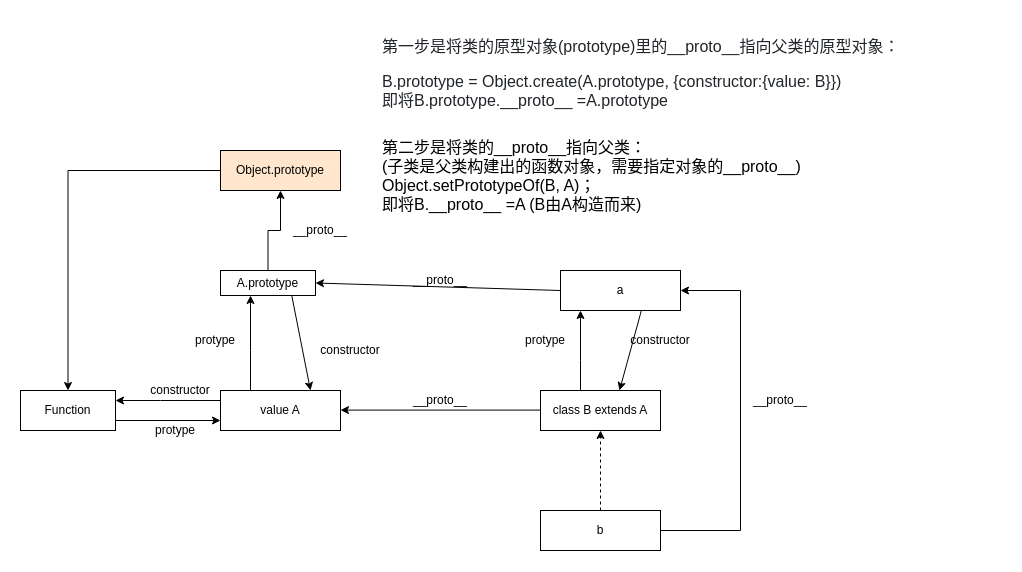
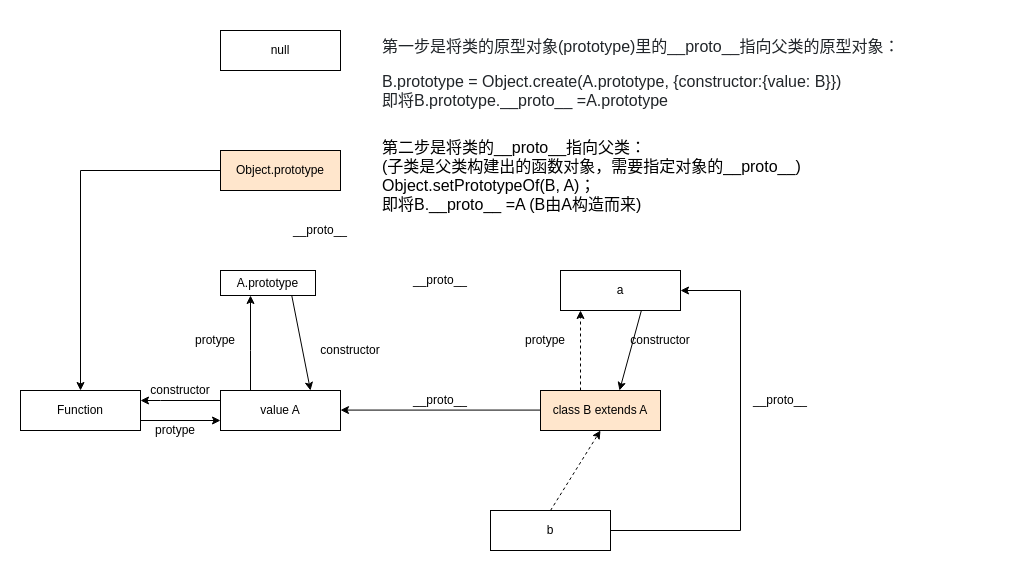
none -> (281, 51)
(270, 231) -> none
(493, 288) -> none
(581, 353) -> (581, 353)
(68, 411) -> (81, 411)
(601, 411) -> (601, 411)
(601, 531) -> (551, 531)
